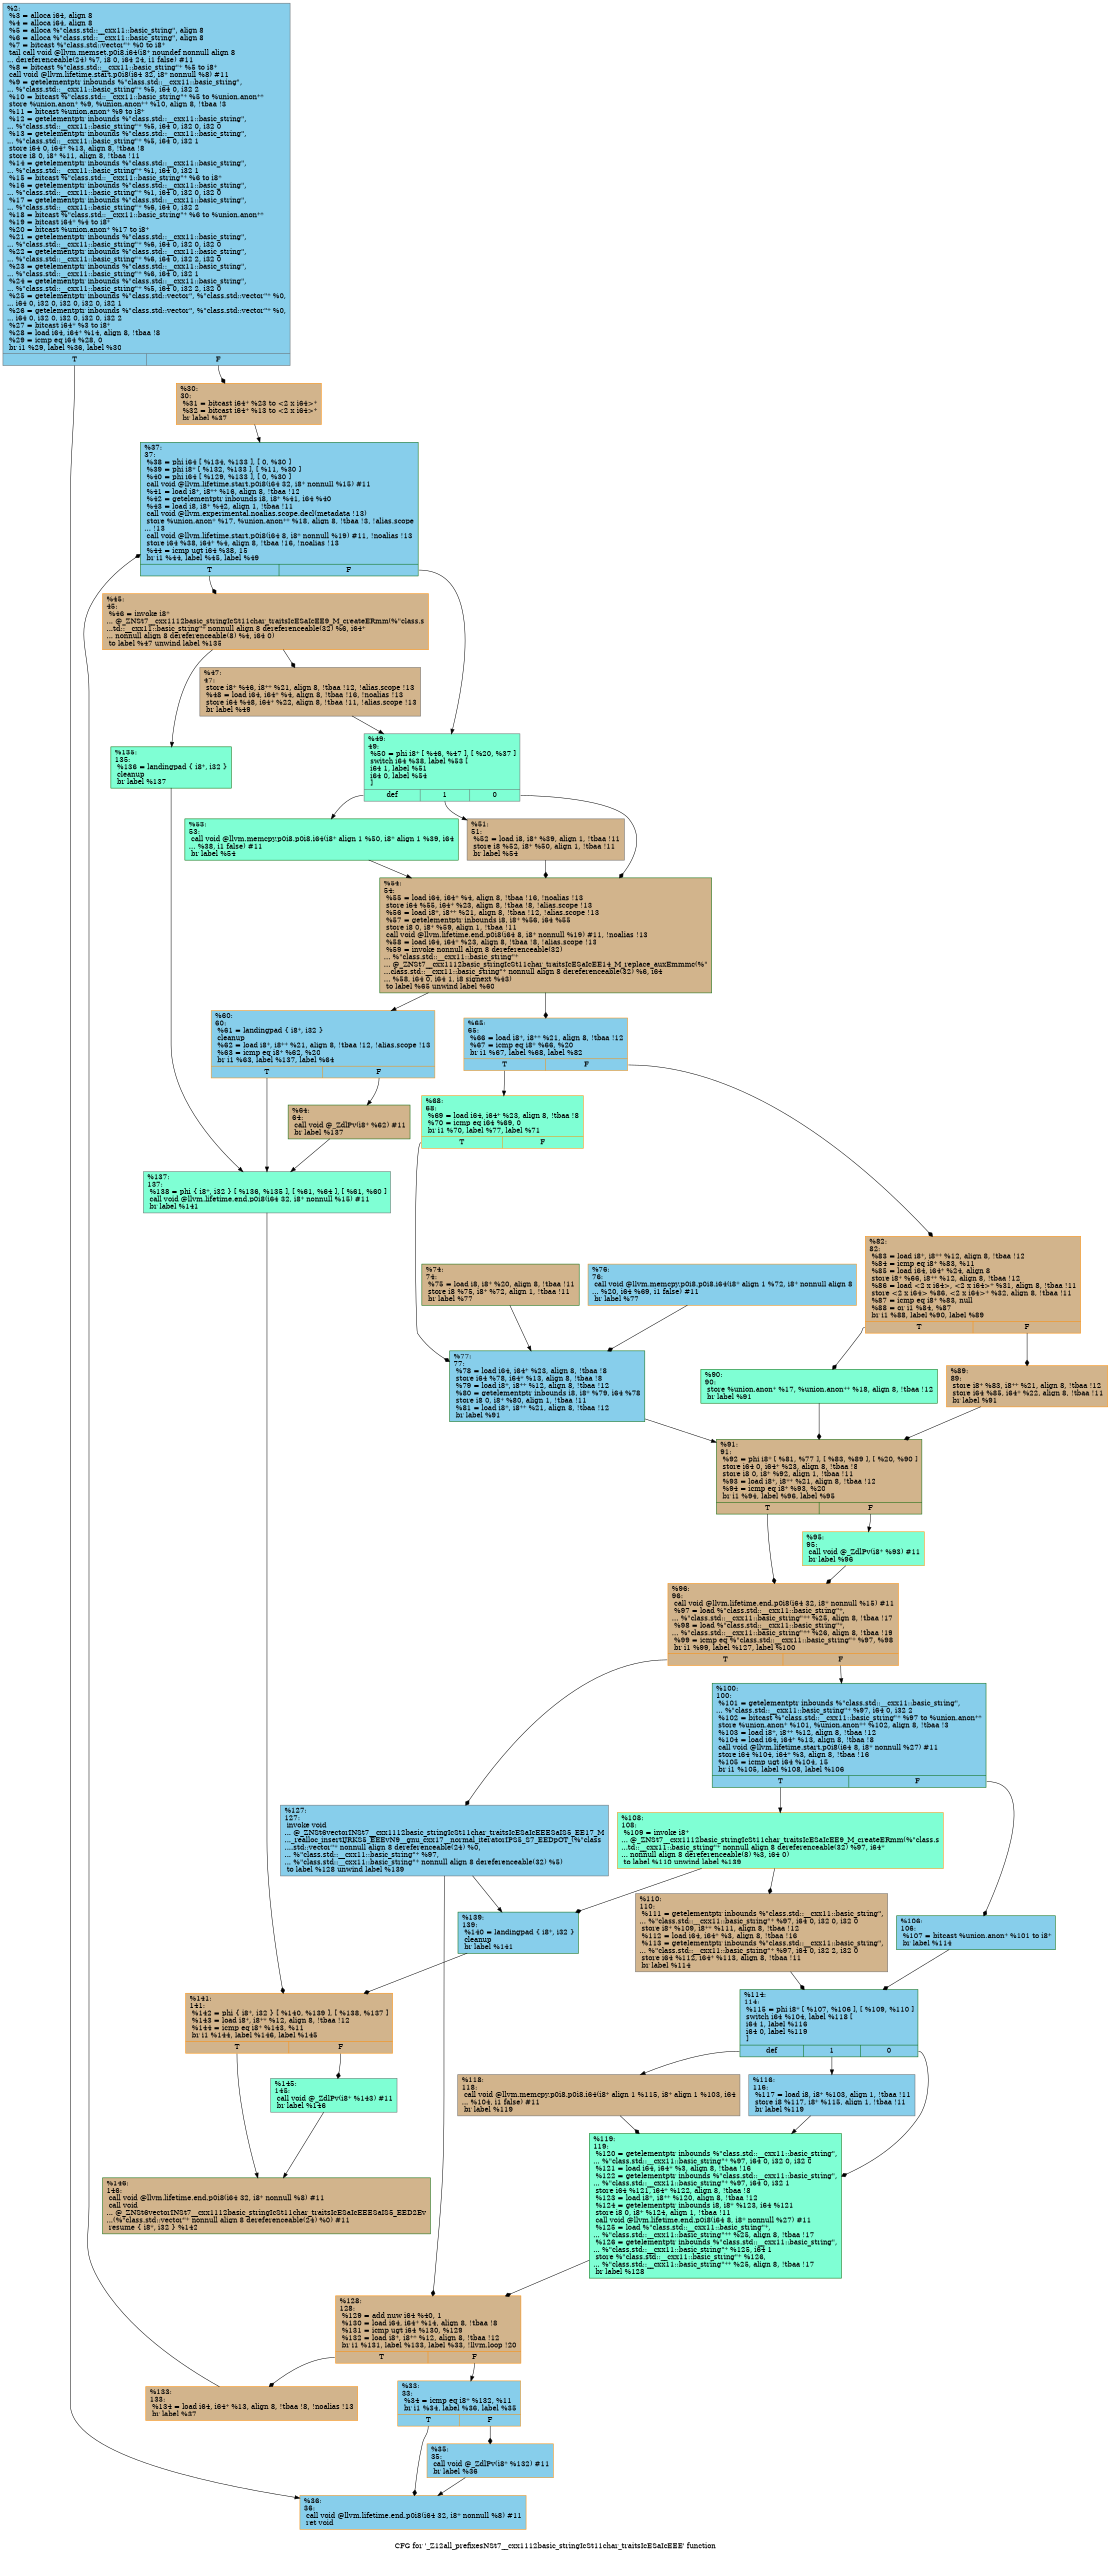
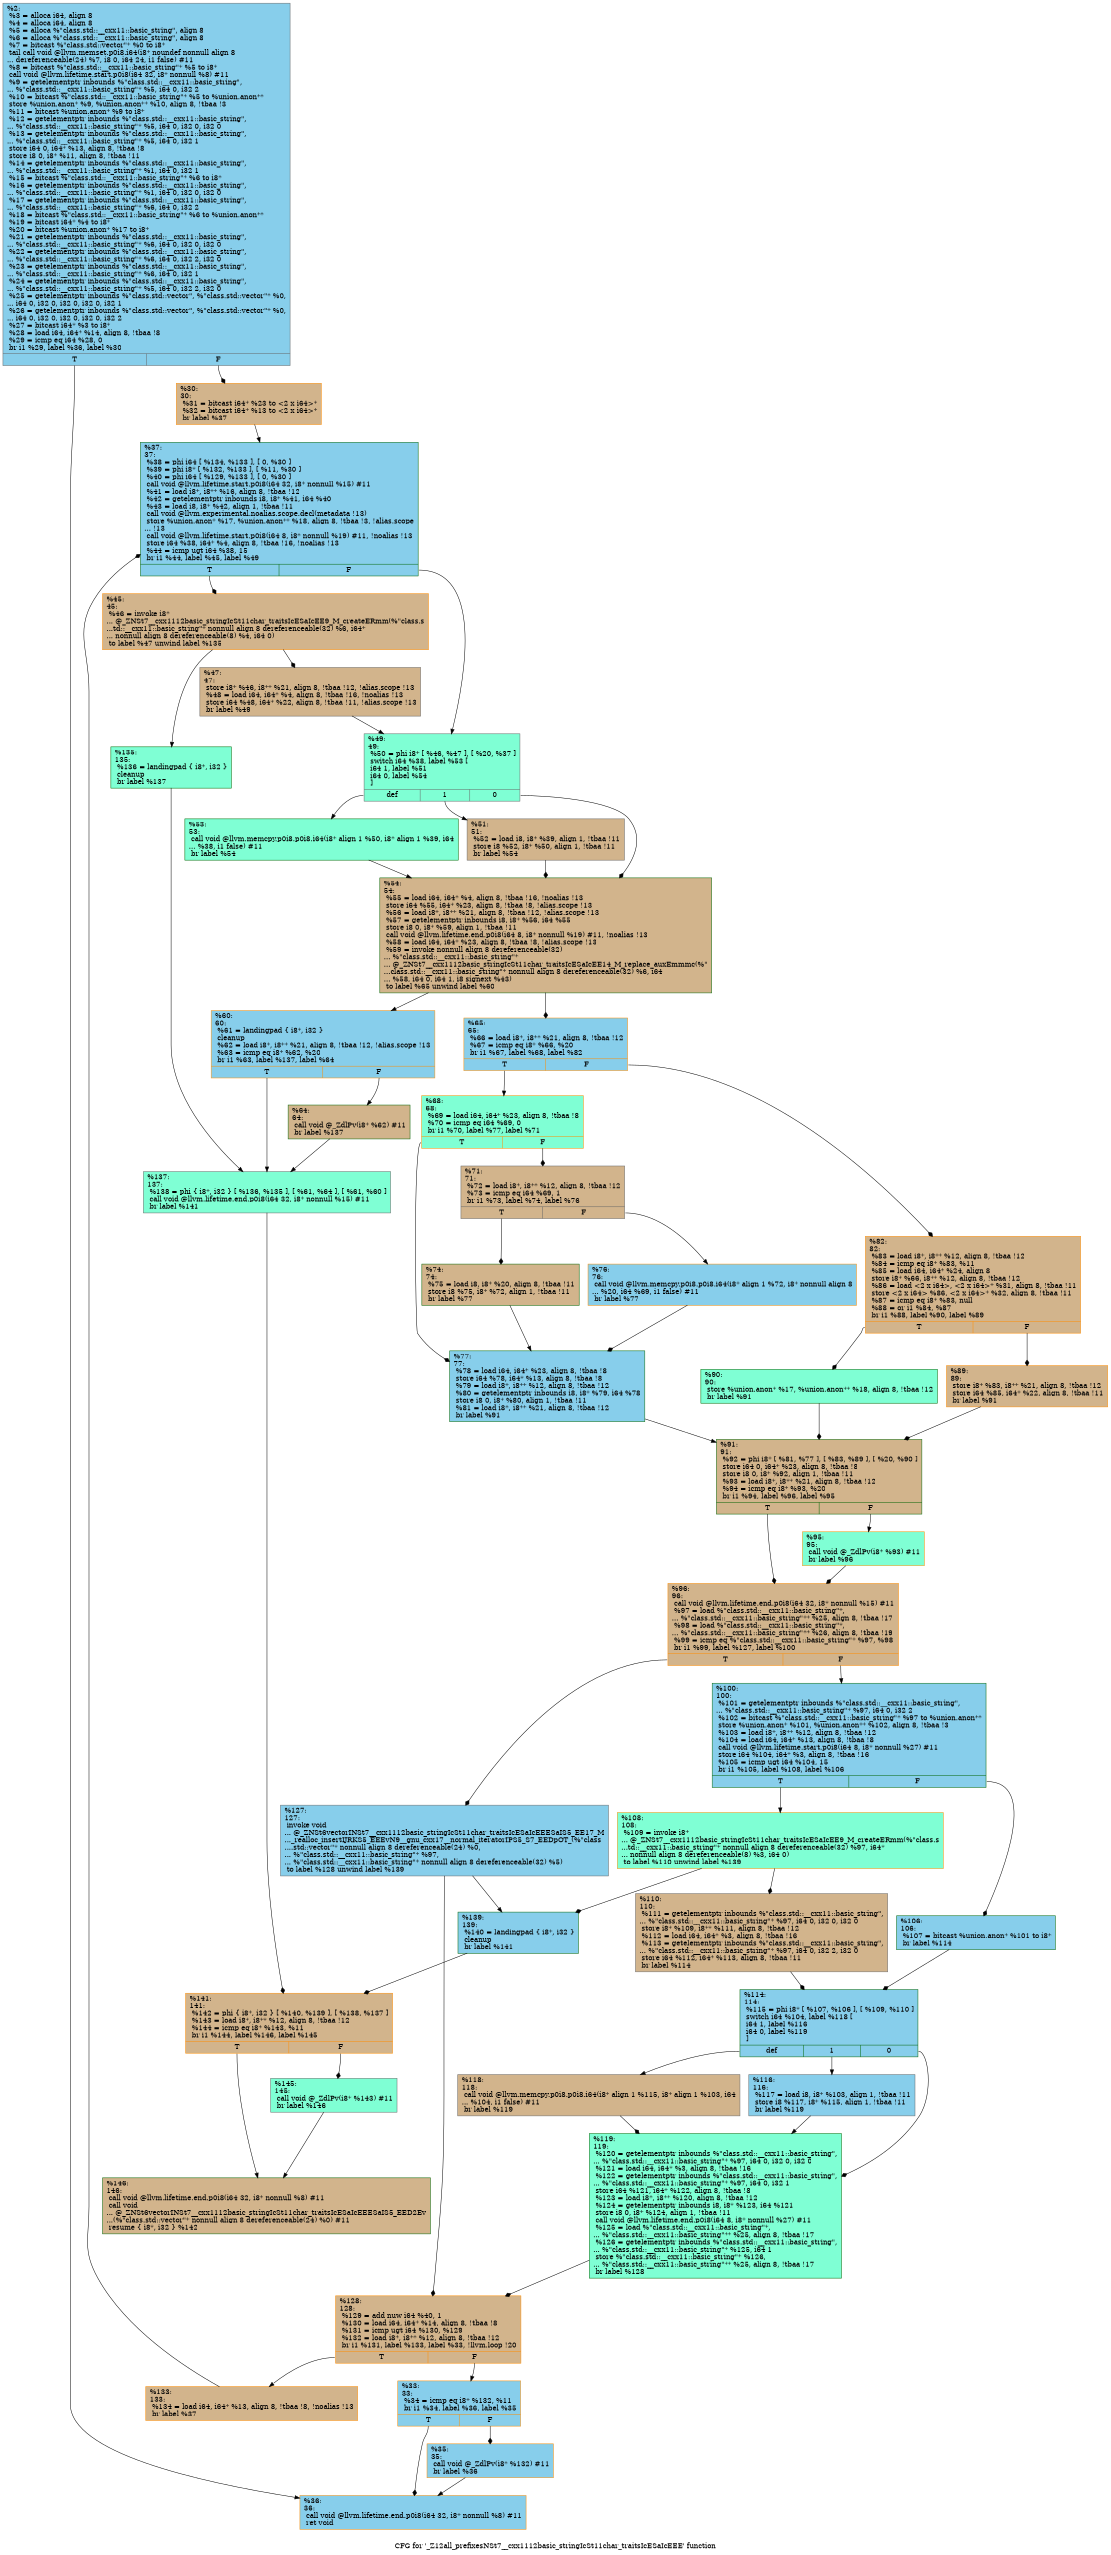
none -> (543, 1192)
(302, 2365) -> (302, 2365)
